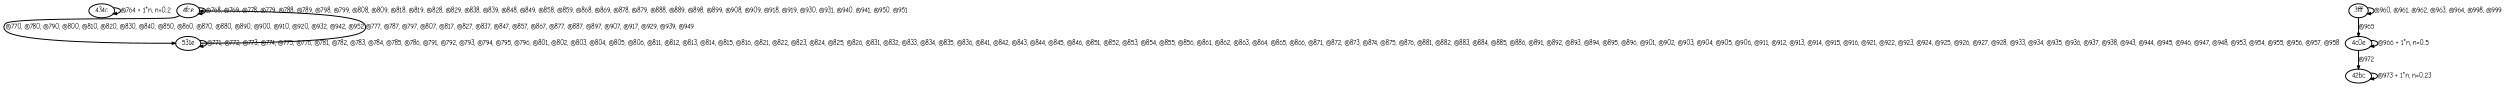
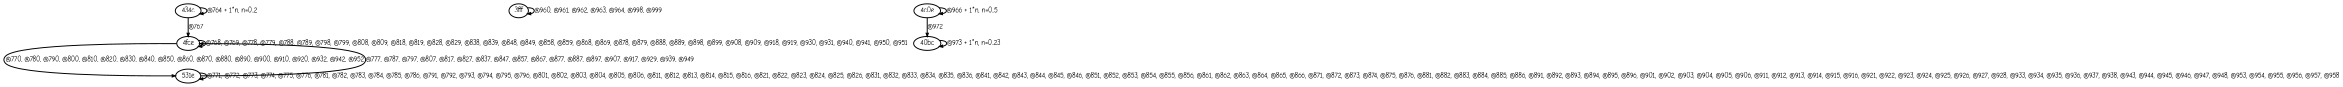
none -> (188, 25)
(2359, 25) -> none
(2359, 76) -> (927, 43)
